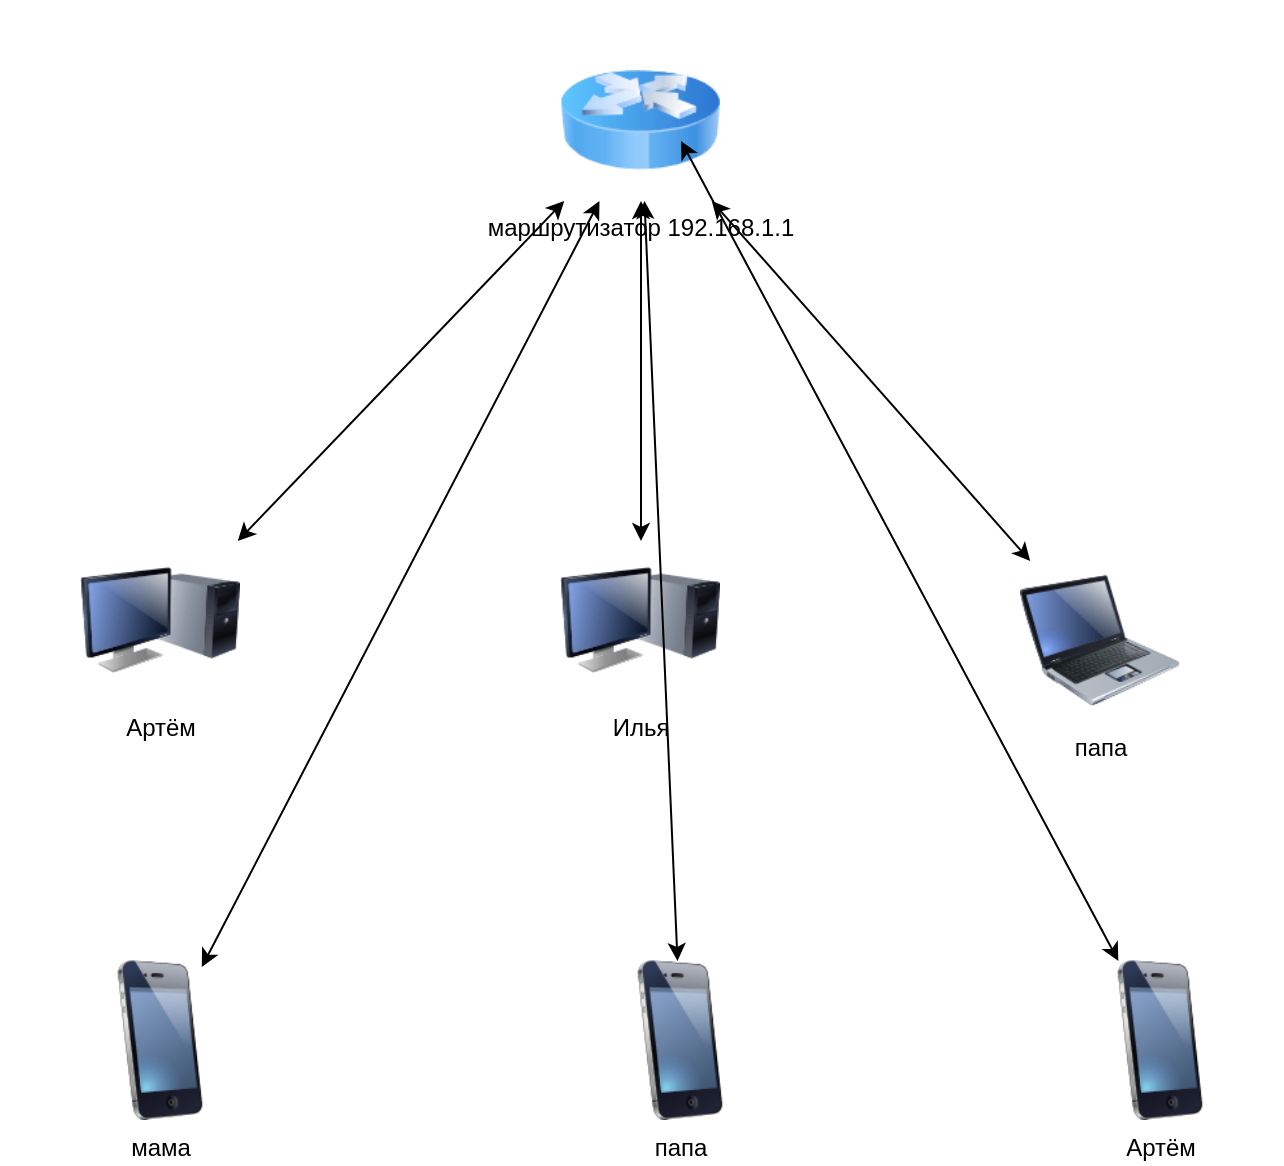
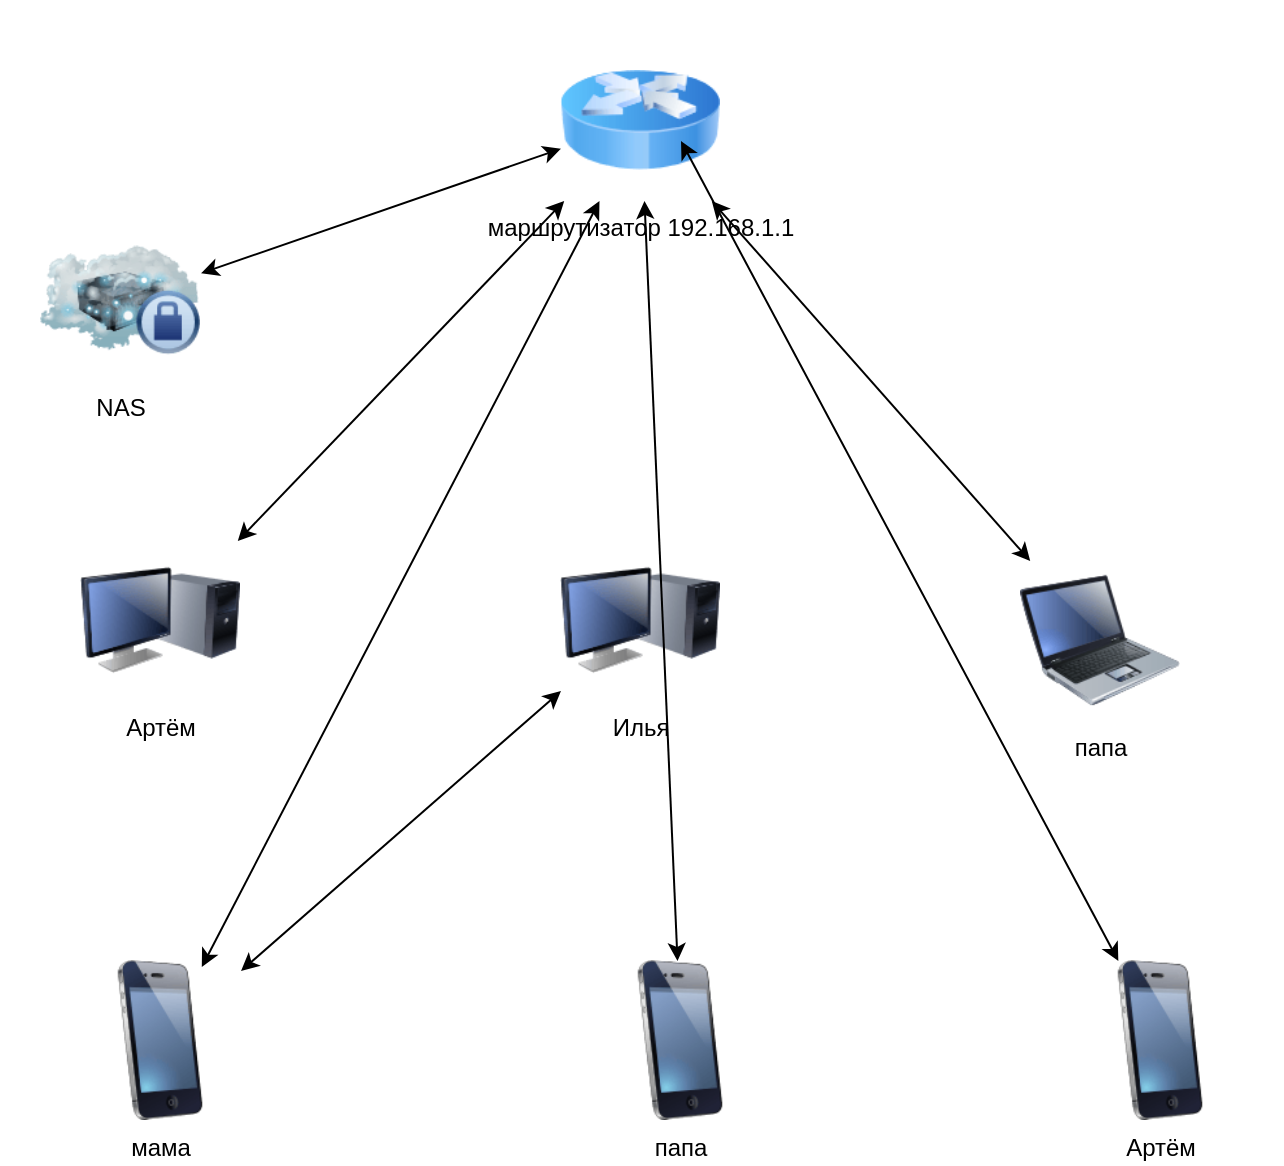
none -> (381, 211)
none -> (121, 301)
(641, 372) -> (401, 831)
